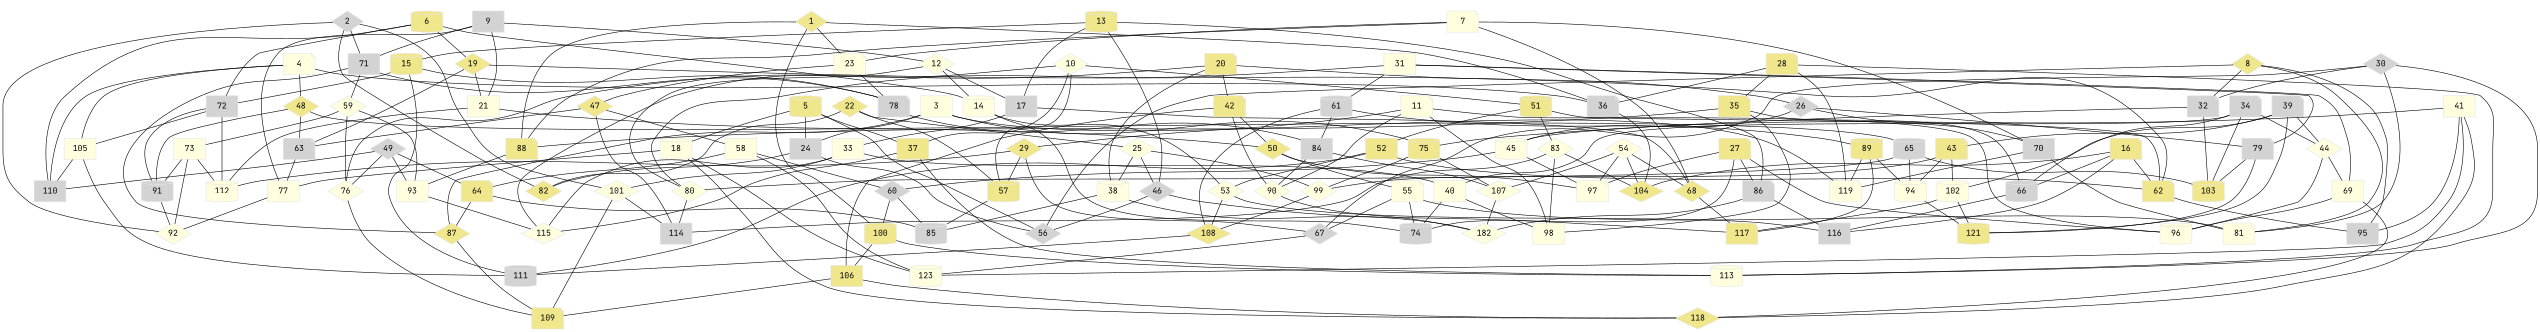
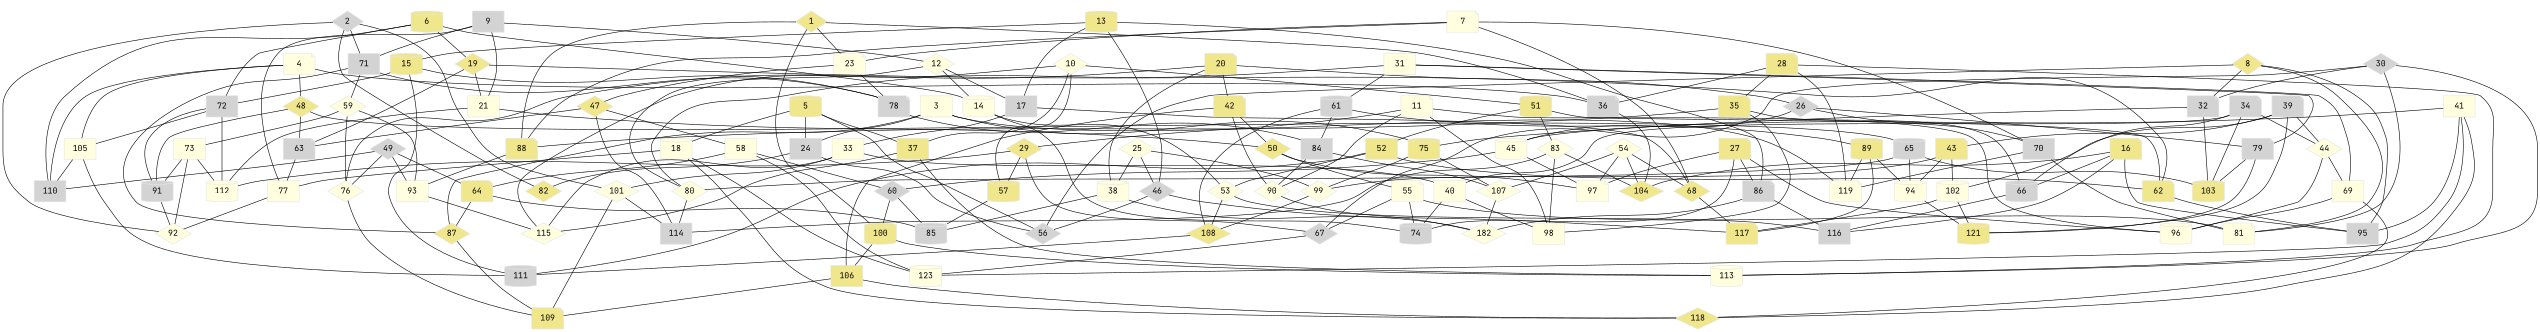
(850, 106) -> none
(2142, 170) -> (2219, 216)
